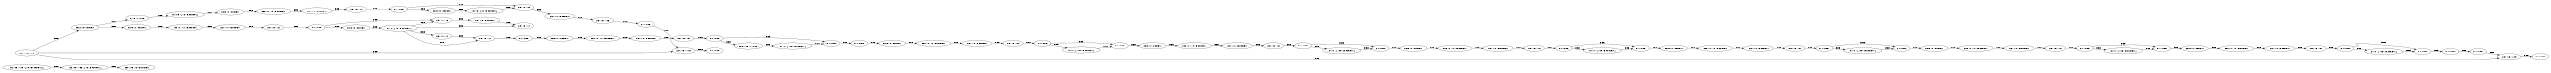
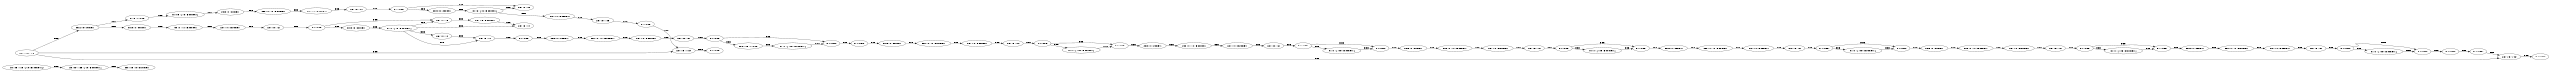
(540, 11) -> (521, 15)
